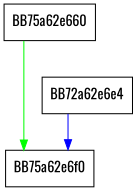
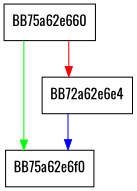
none -> (69, 54)
